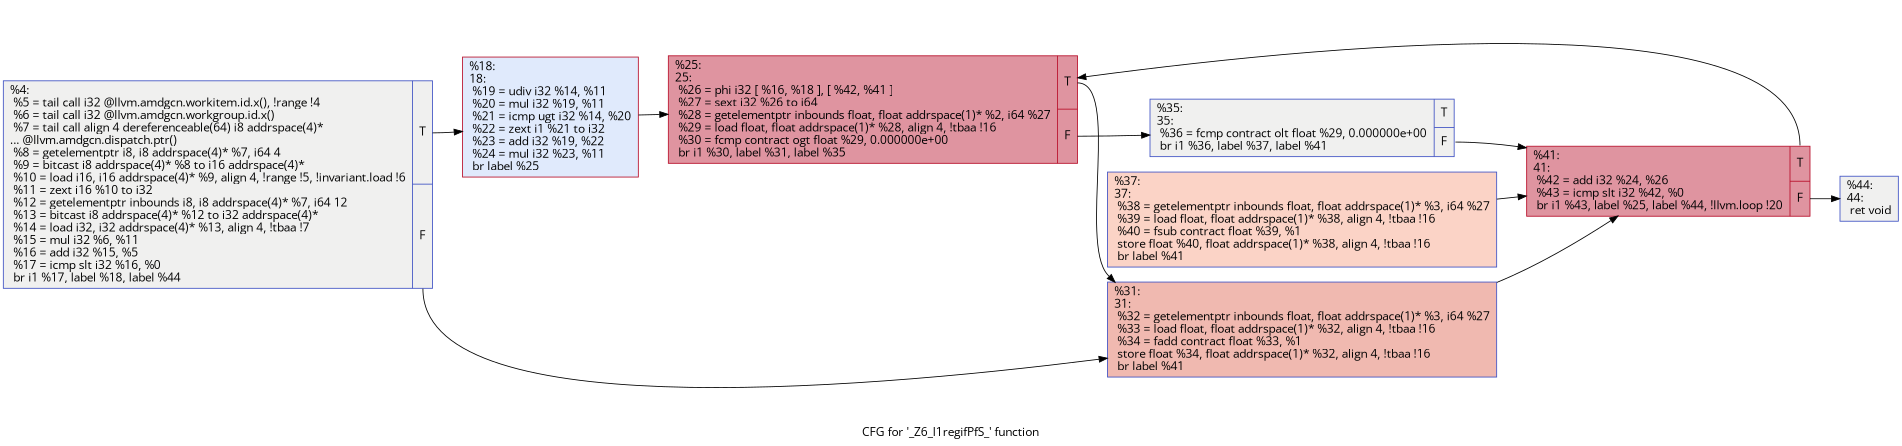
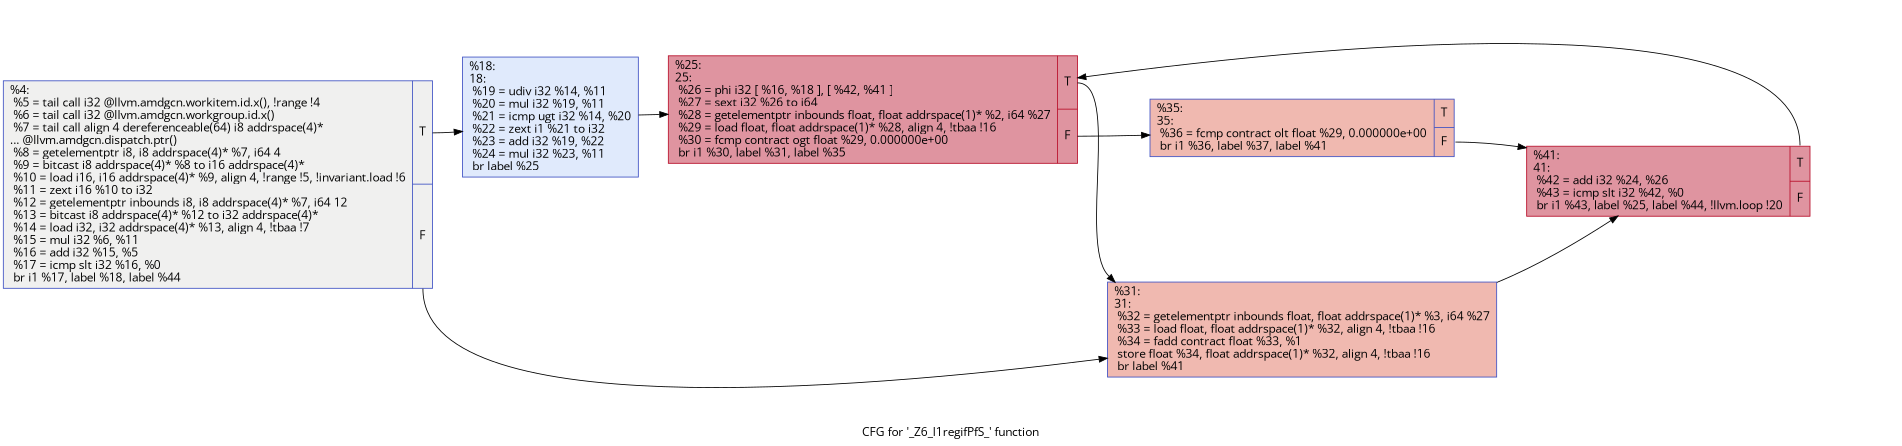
(550, 117) -> (550, 117)
(1302, 128) -> (1302, 128)
(1869, 199) -> none
(1302, 220) -> none
